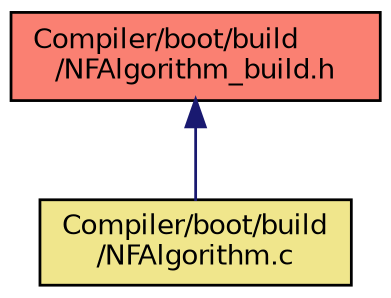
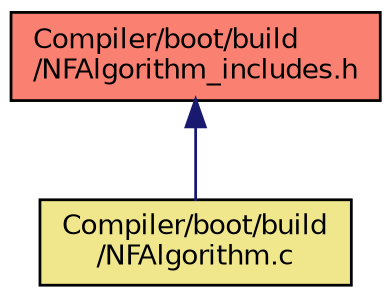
(196, 56) -> (196, 56)
